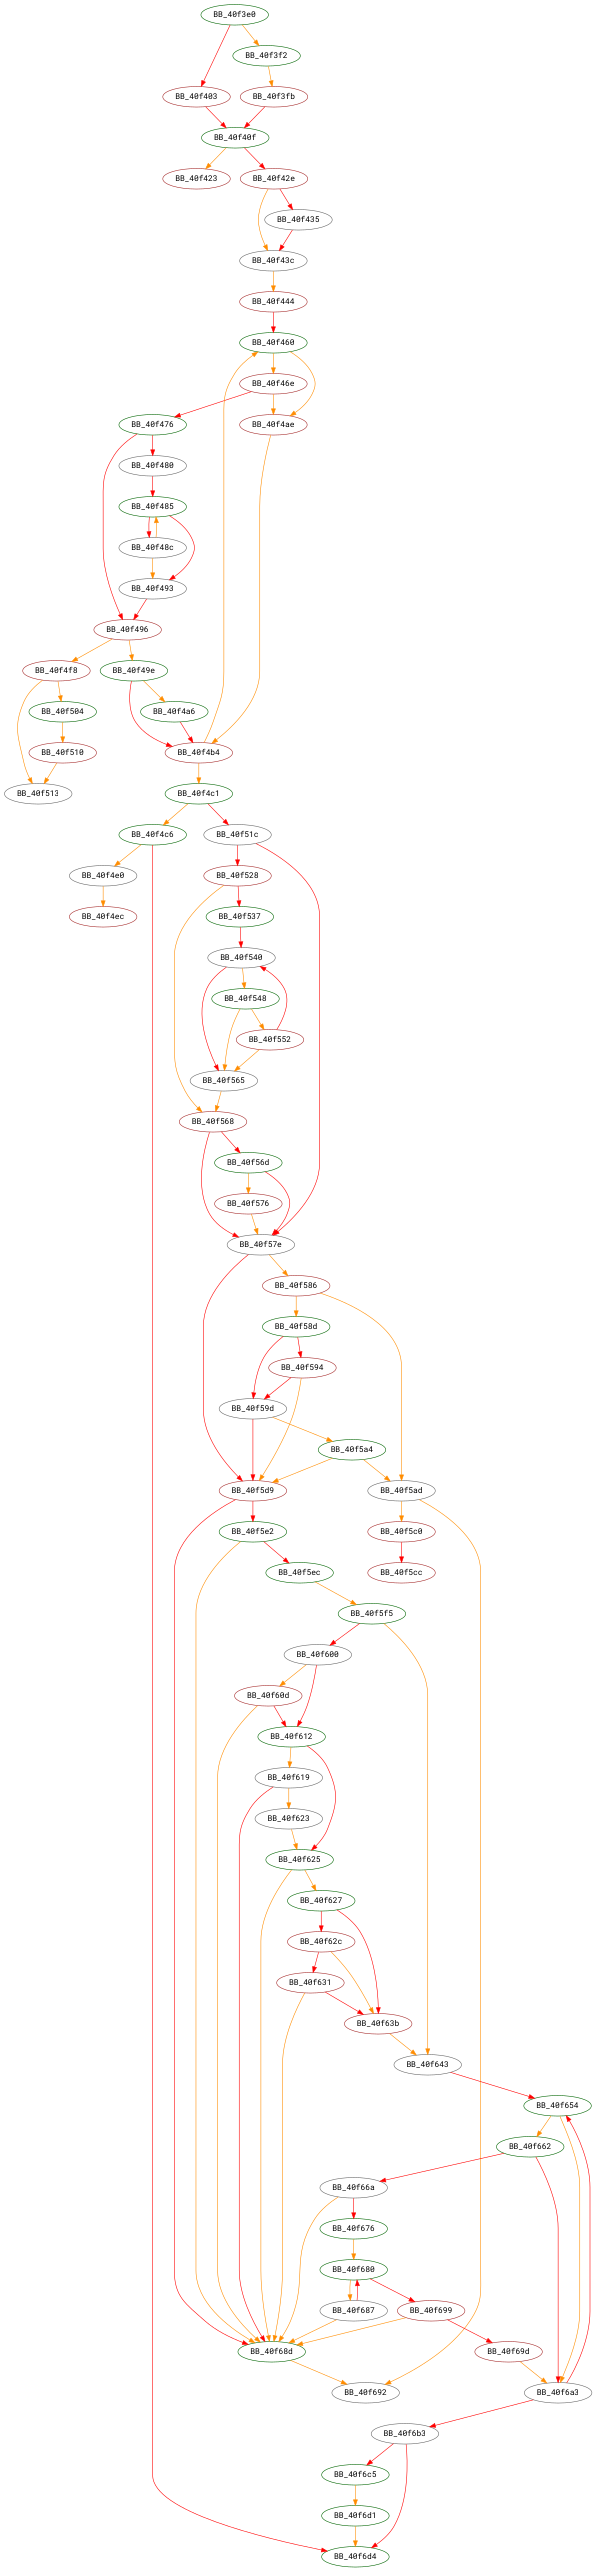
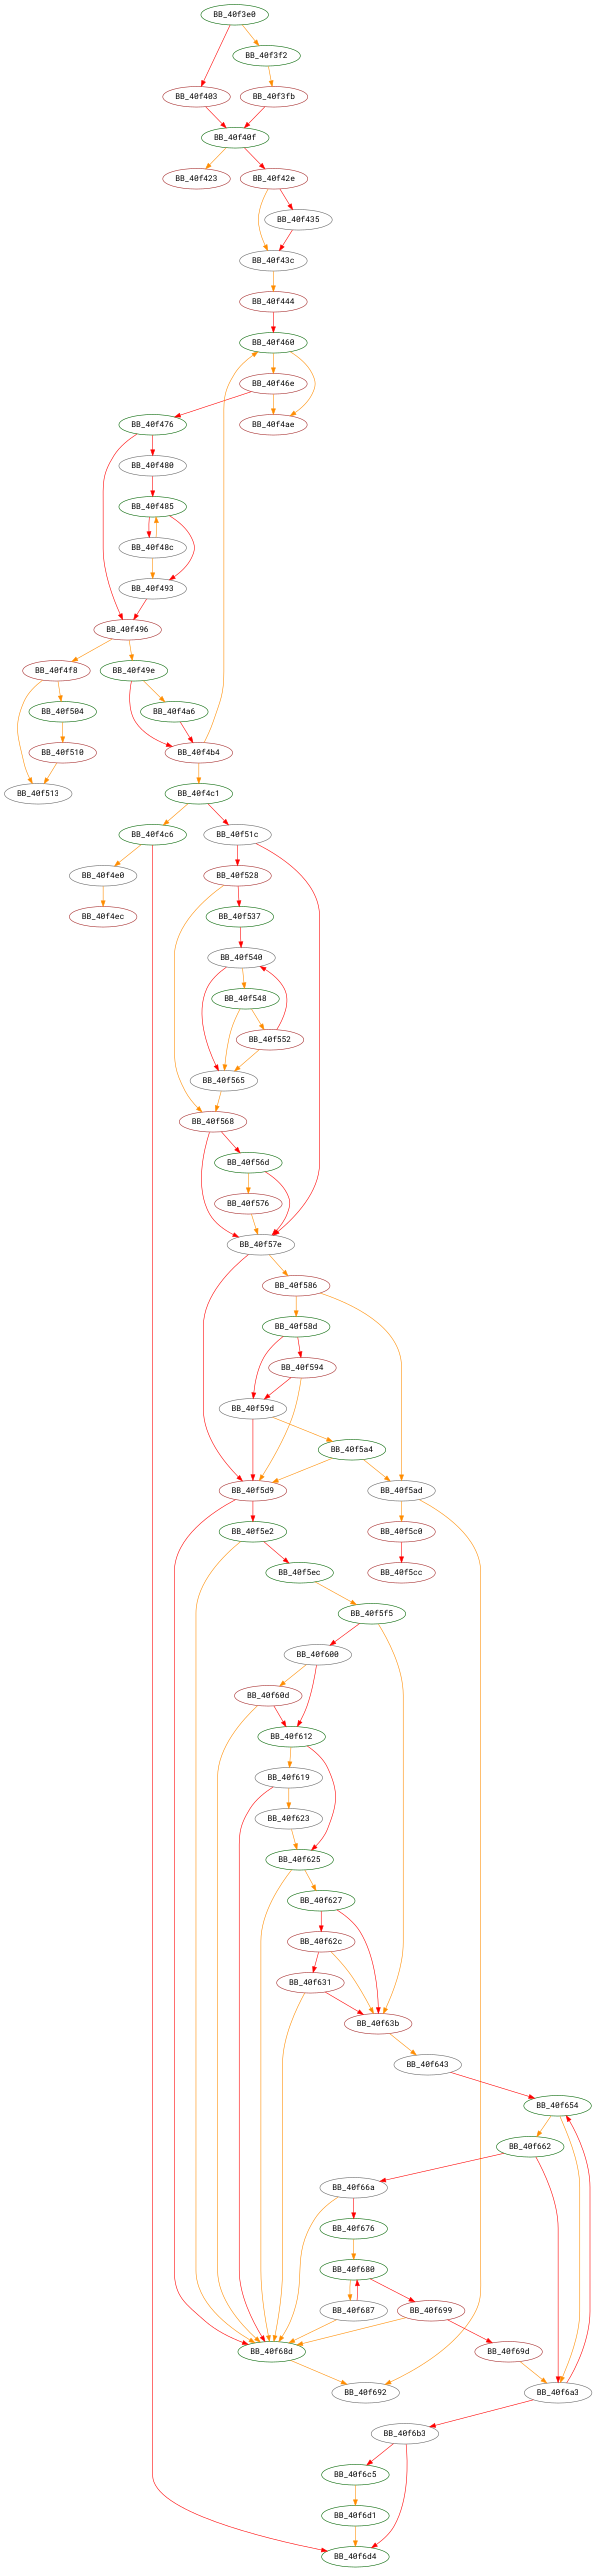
(260, 595) -> none
(428, 1829) -> (403, 1815)
